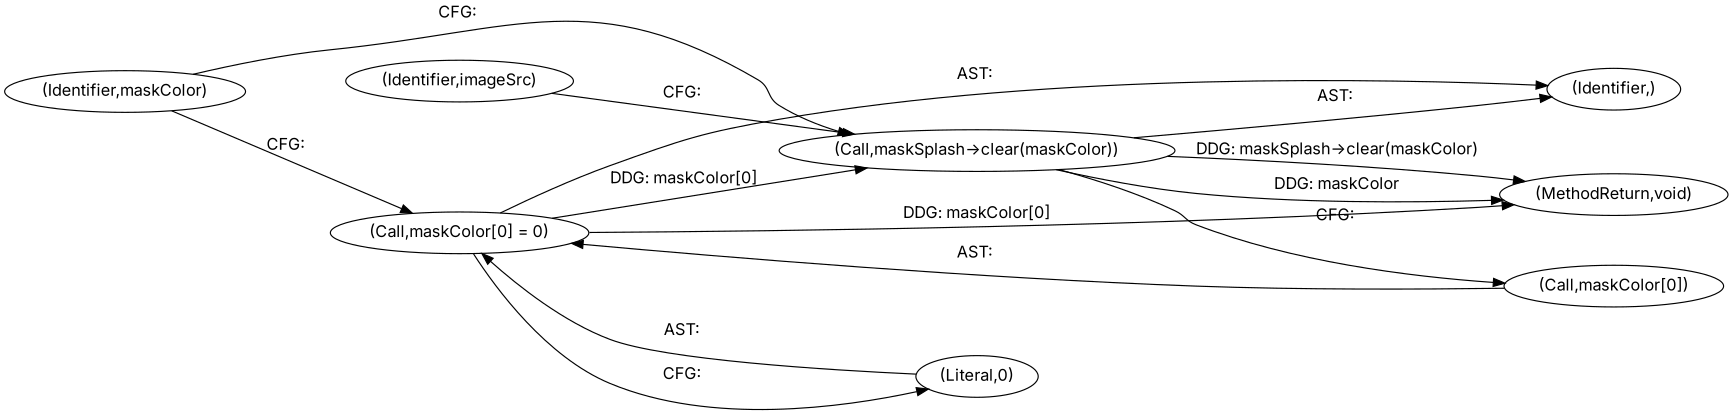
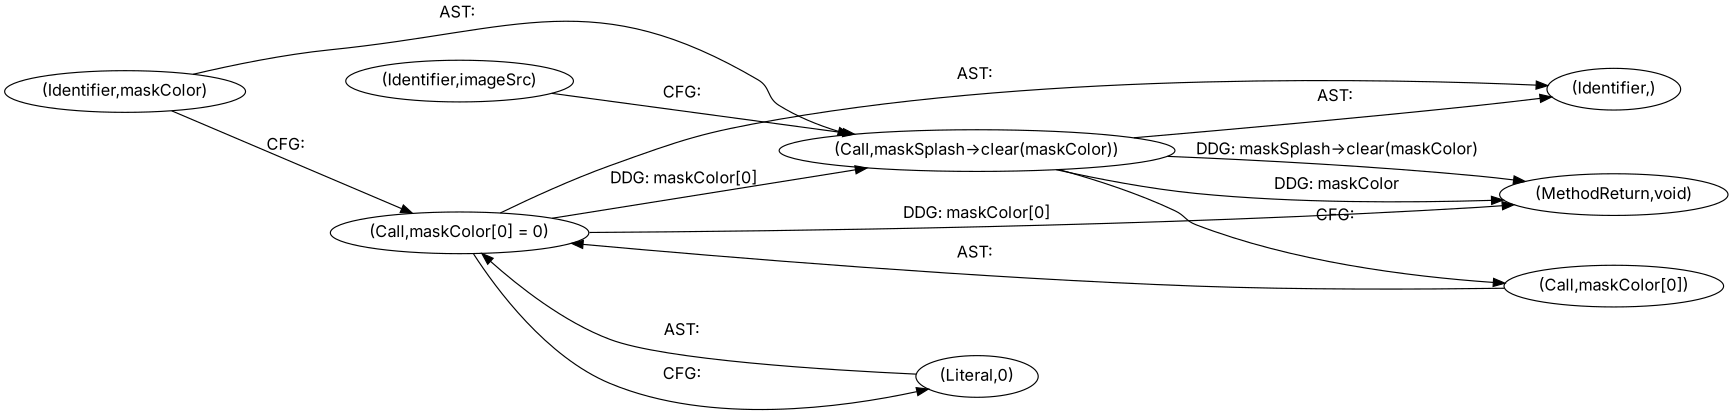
(460, 13) -> (460, 13)
